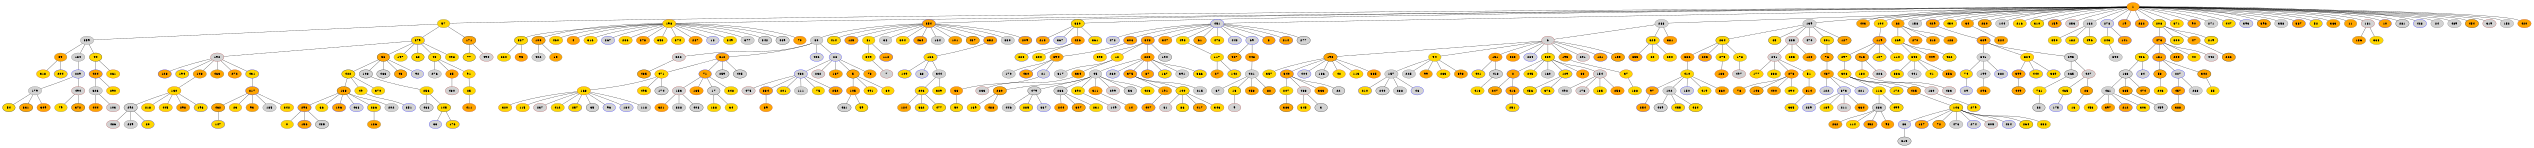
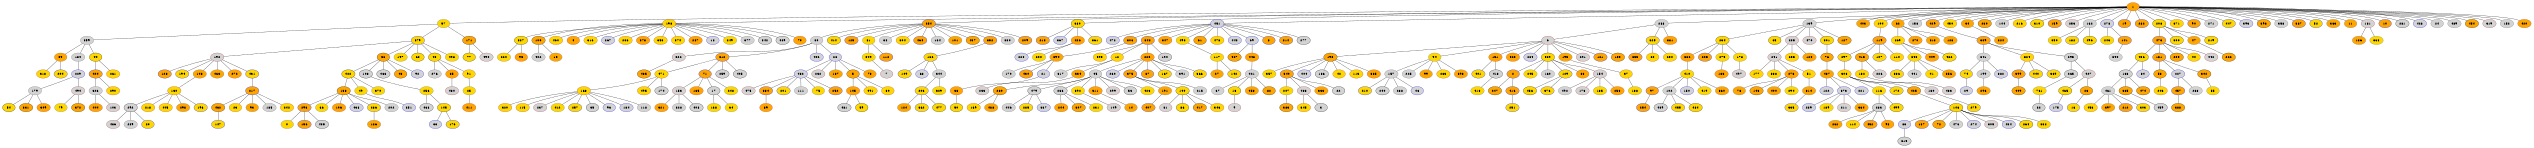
(2111, 49) -> (2120, 49)
(1022, 57) -> (1022, 57)
(339, 108) -> (339, 108)
